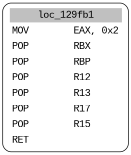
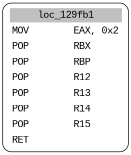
(51, 109) -> (51, 109)
